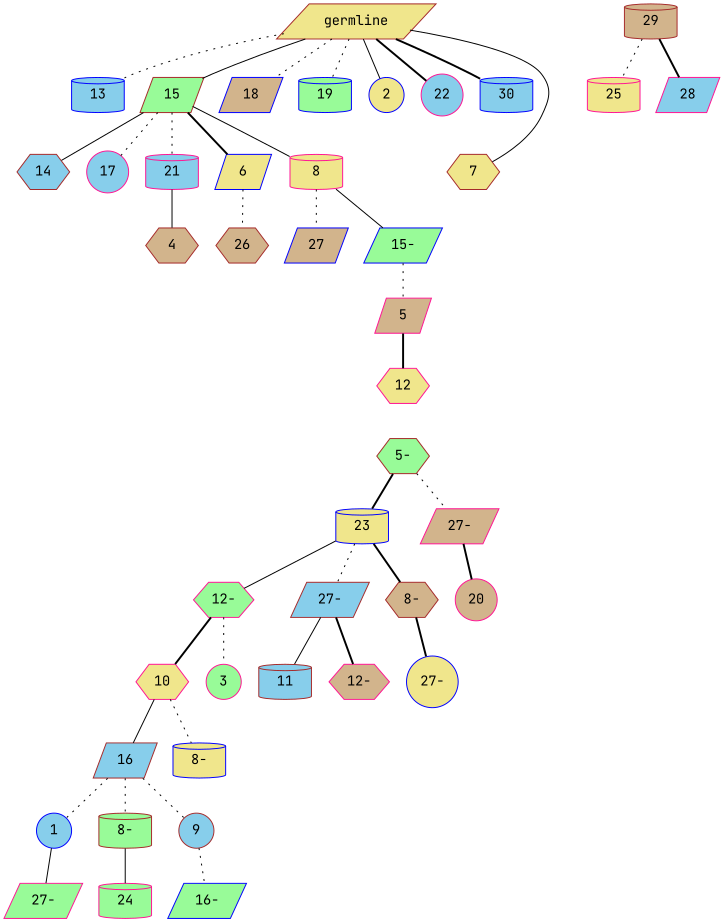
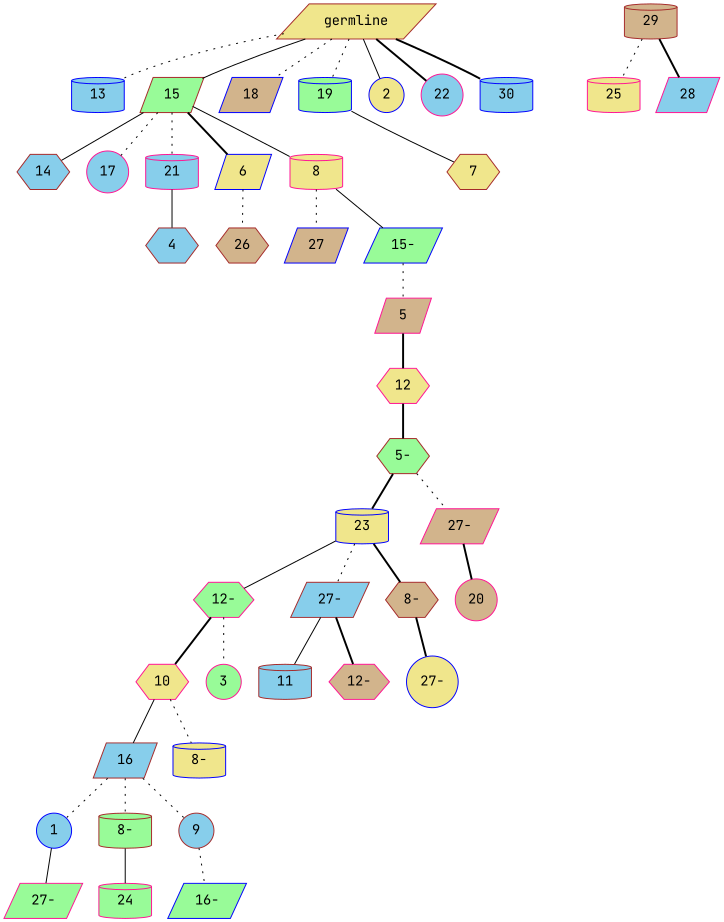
(531, 65) -> (402, 137)
(172, 245) -> (172, 245)
none -> (403, 421)
